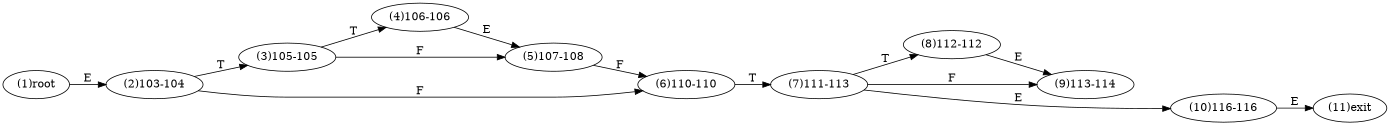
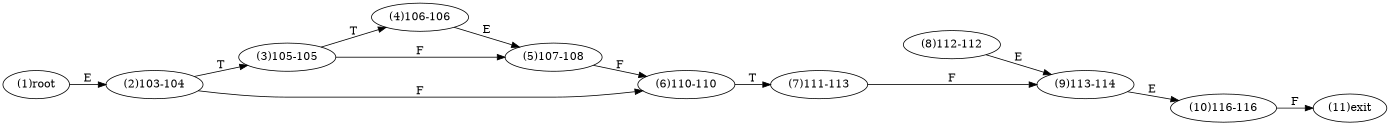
(882, 66) -> none
(1295, 102) -> (1295, 102)
(1013, 104) -> (1149, 95)
